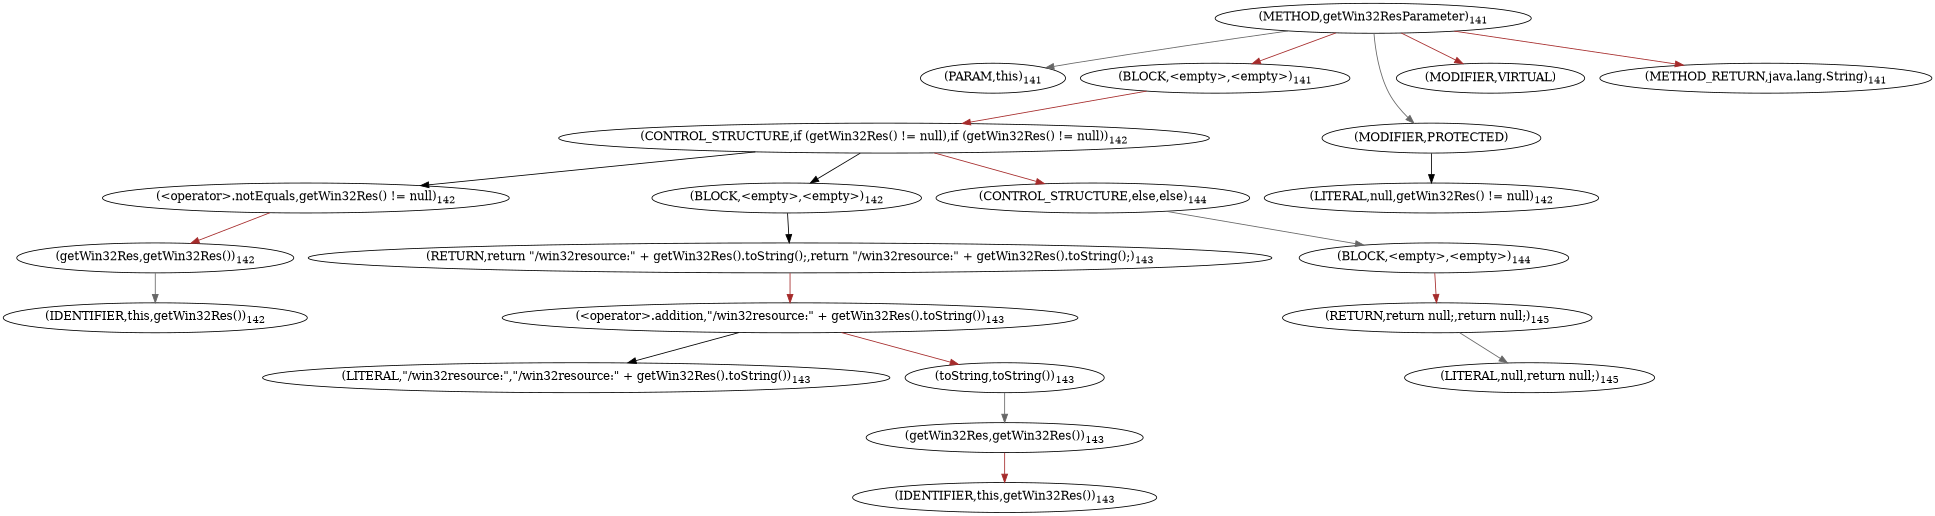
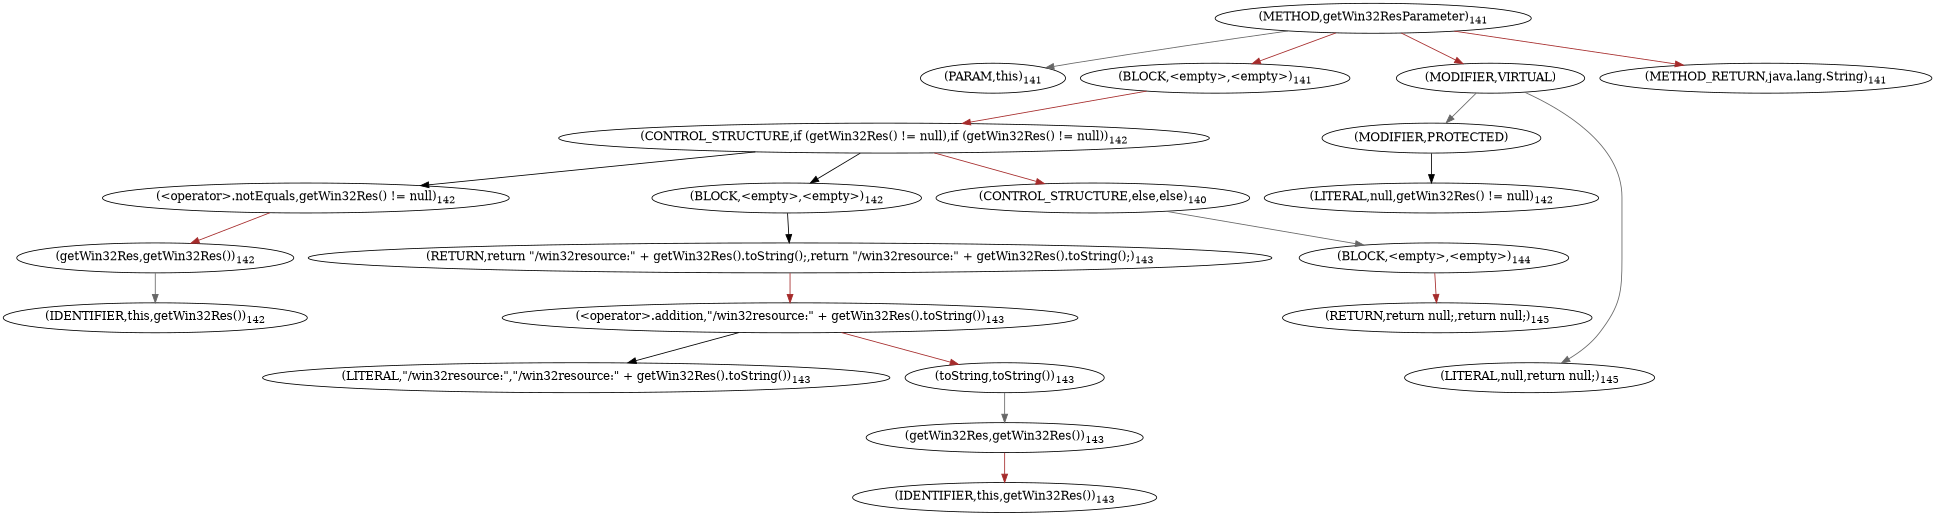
(1383, 79) -> (1464, 105)
(1197, 197) -> (1197, 197)
(1480, 346) -> (1622, 213)
